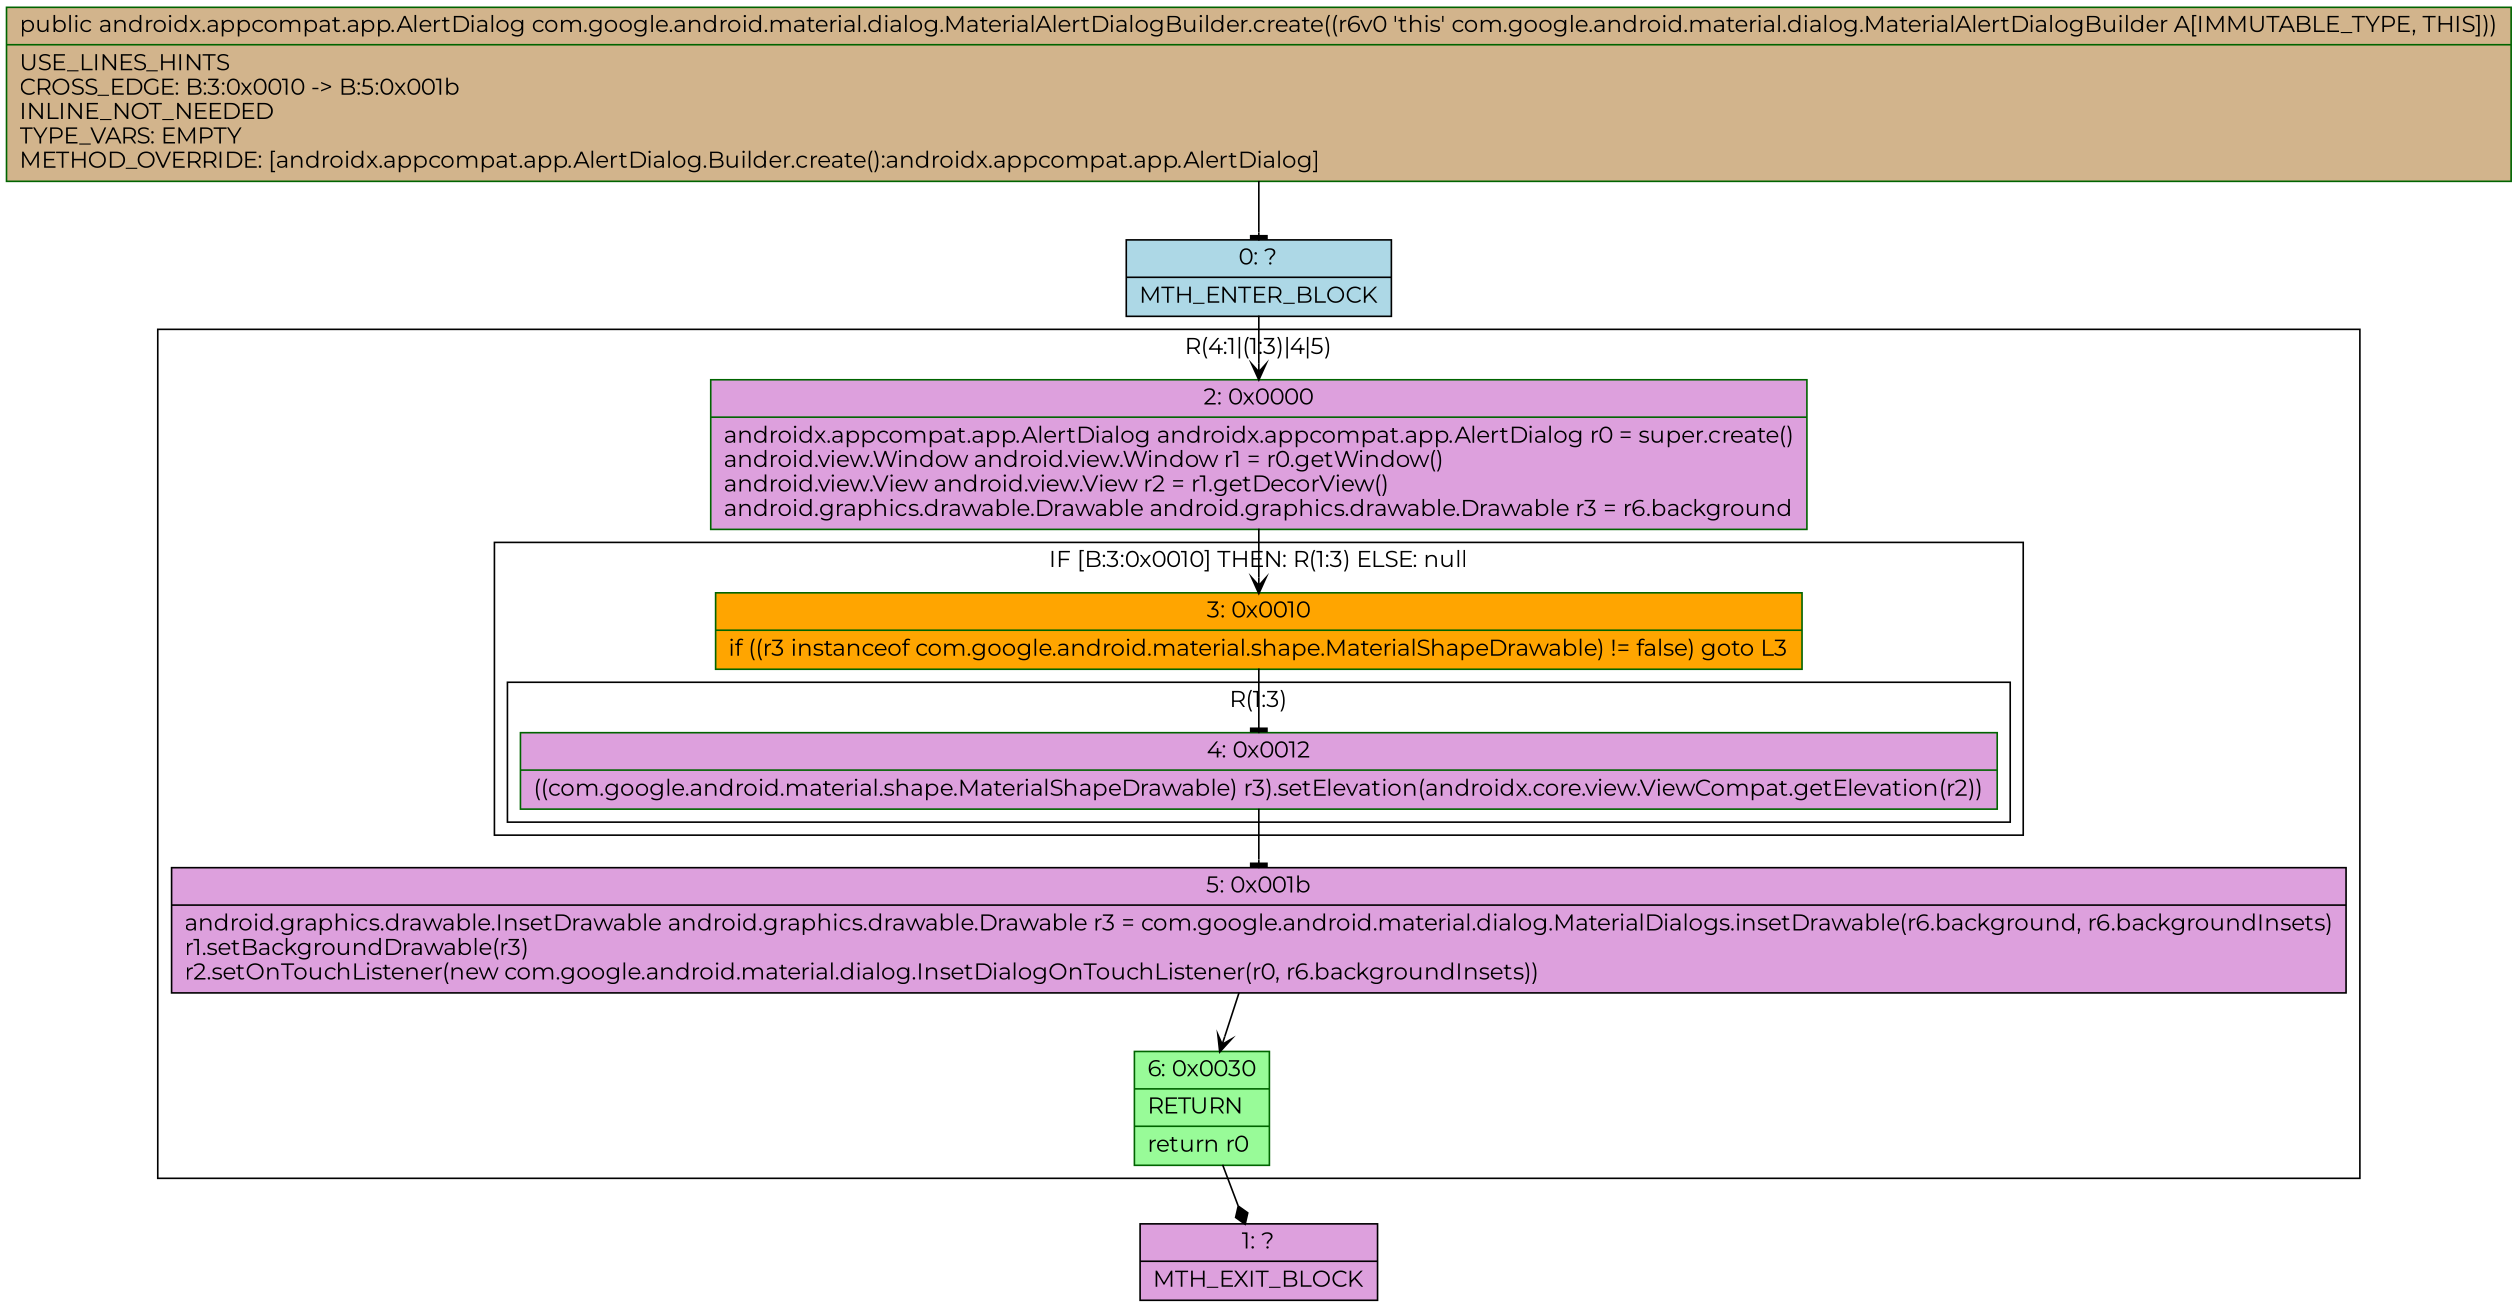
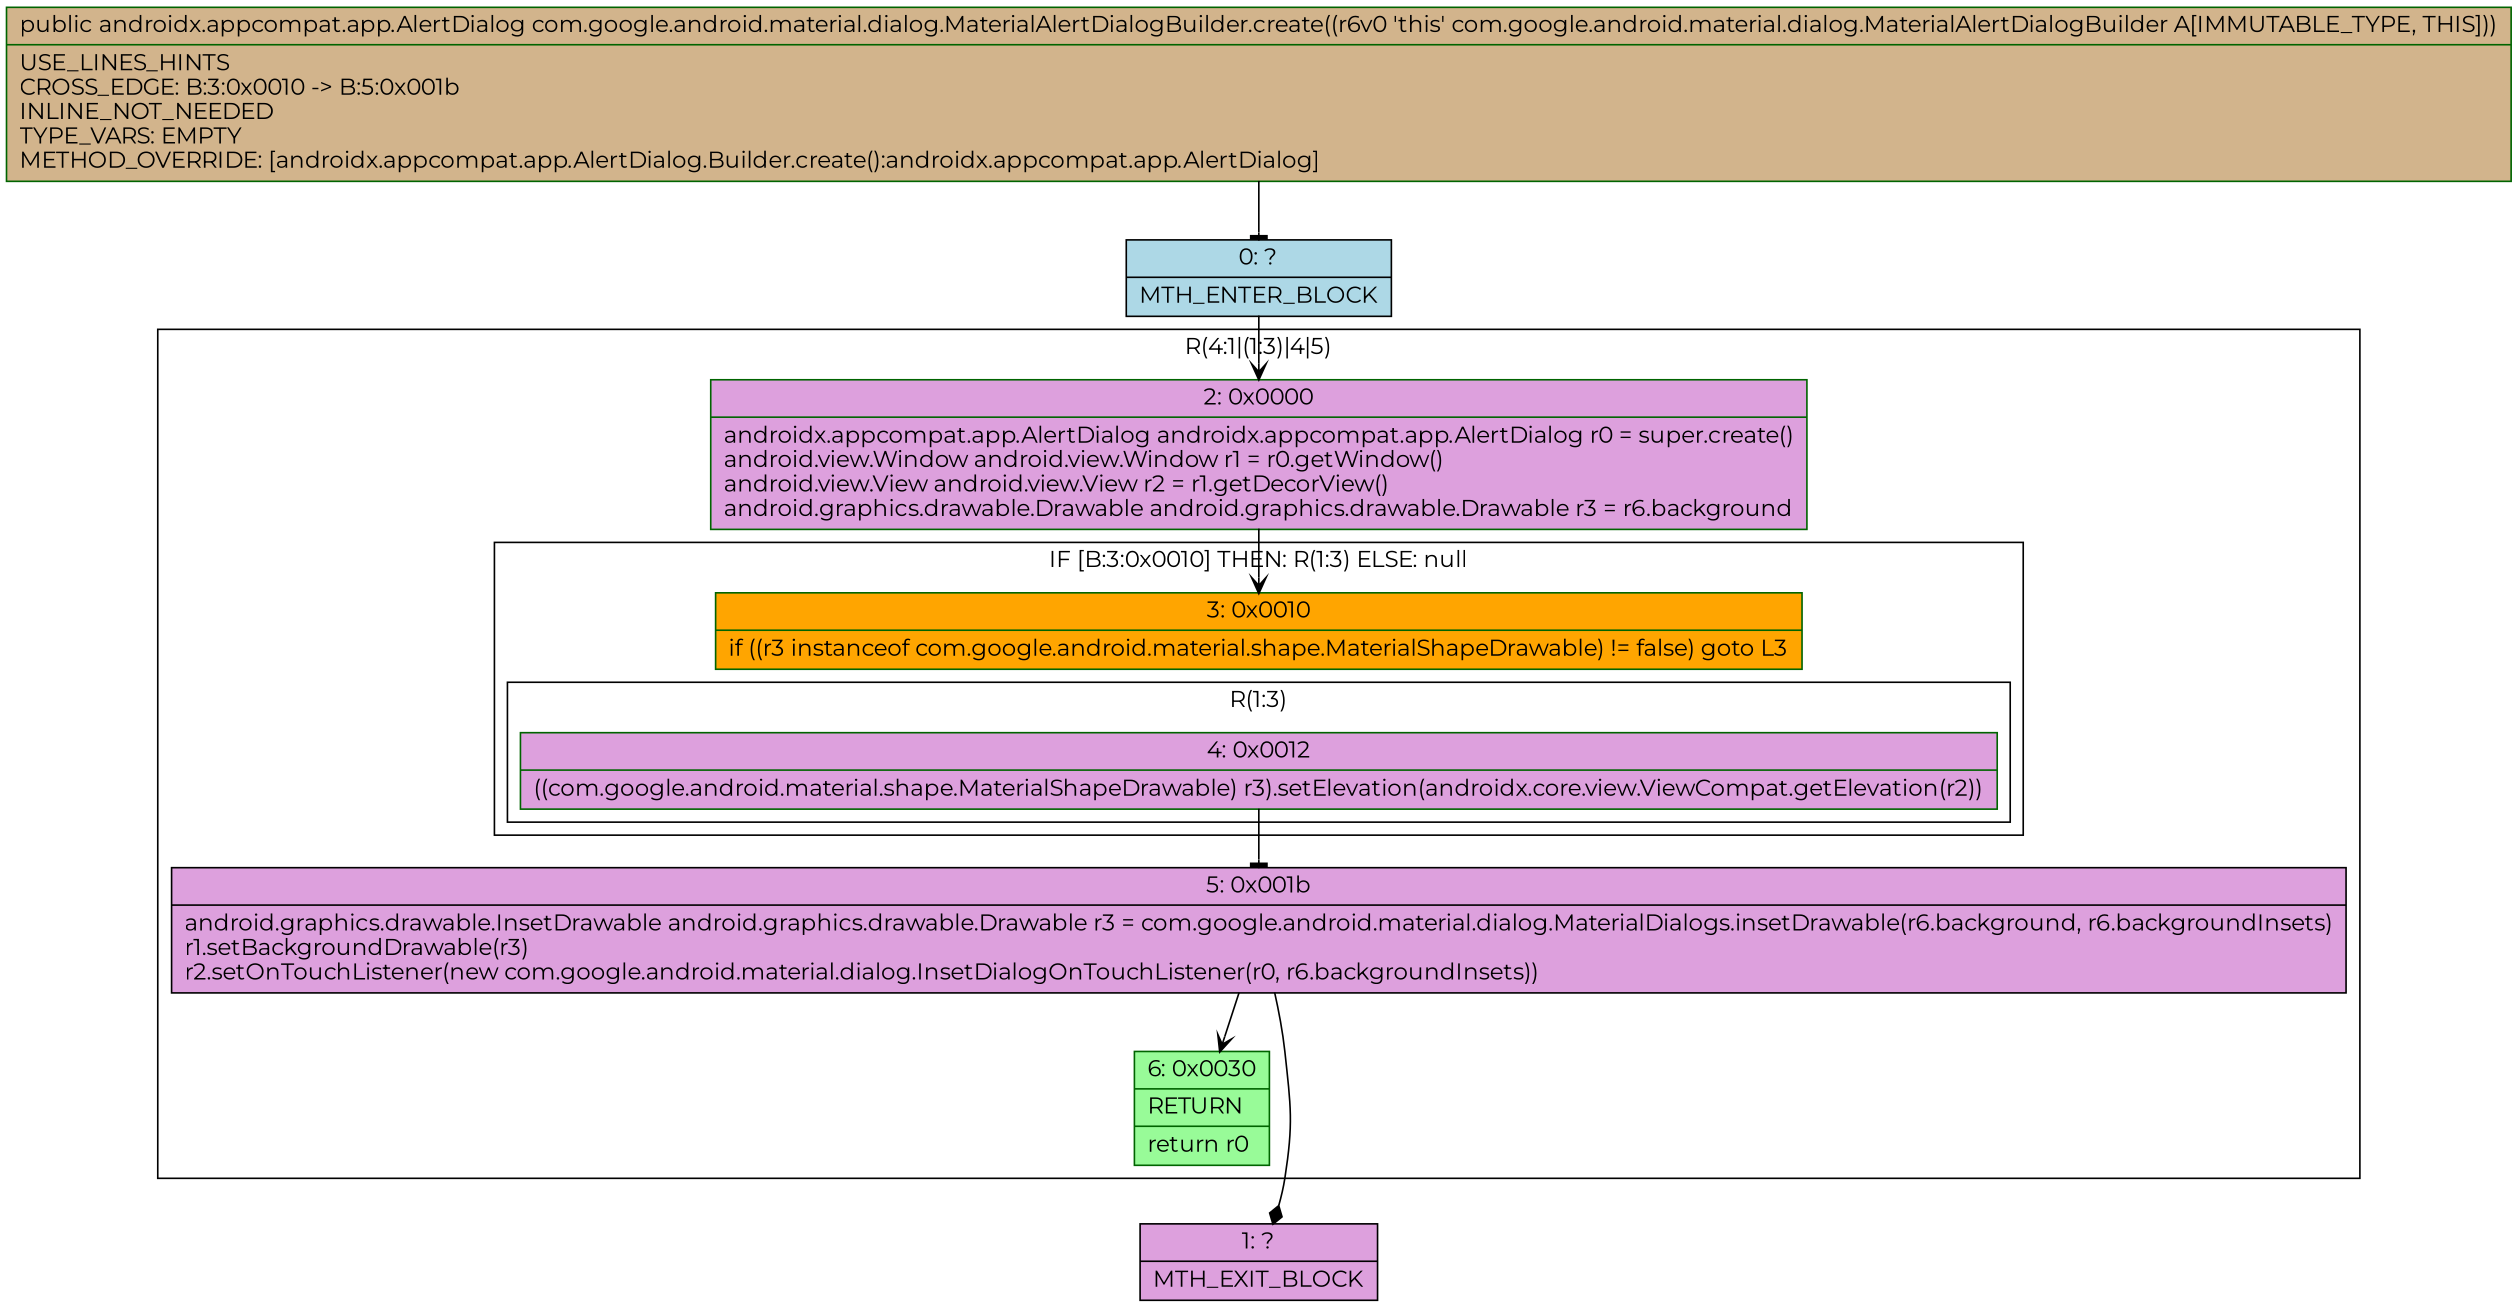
(1259, 697) -> none
(1232, 1188) -> (1290, 1099)
